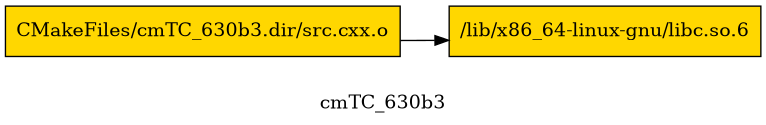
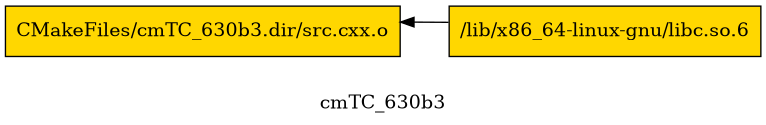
(418, 40) -> (431, 22)
